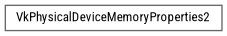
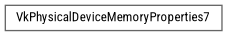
(114, 18) -> (114, 18)
